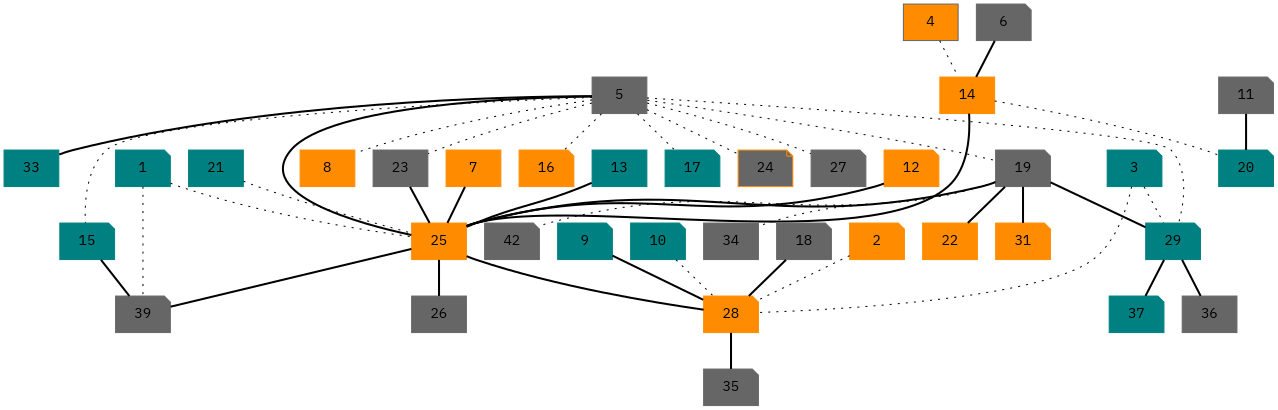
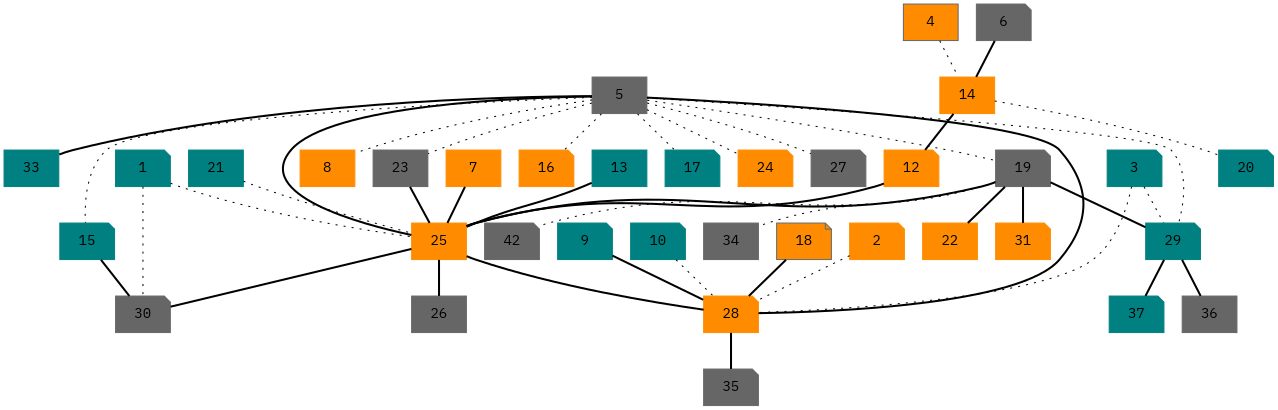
(1246, 95) -> none
none -> (1064, 156)
(765, 168) -> (765, 168)
(749, 221) -> (939, 132)
(804, 241) -> (804, 241)
(143, 314) -> (143, 314)
